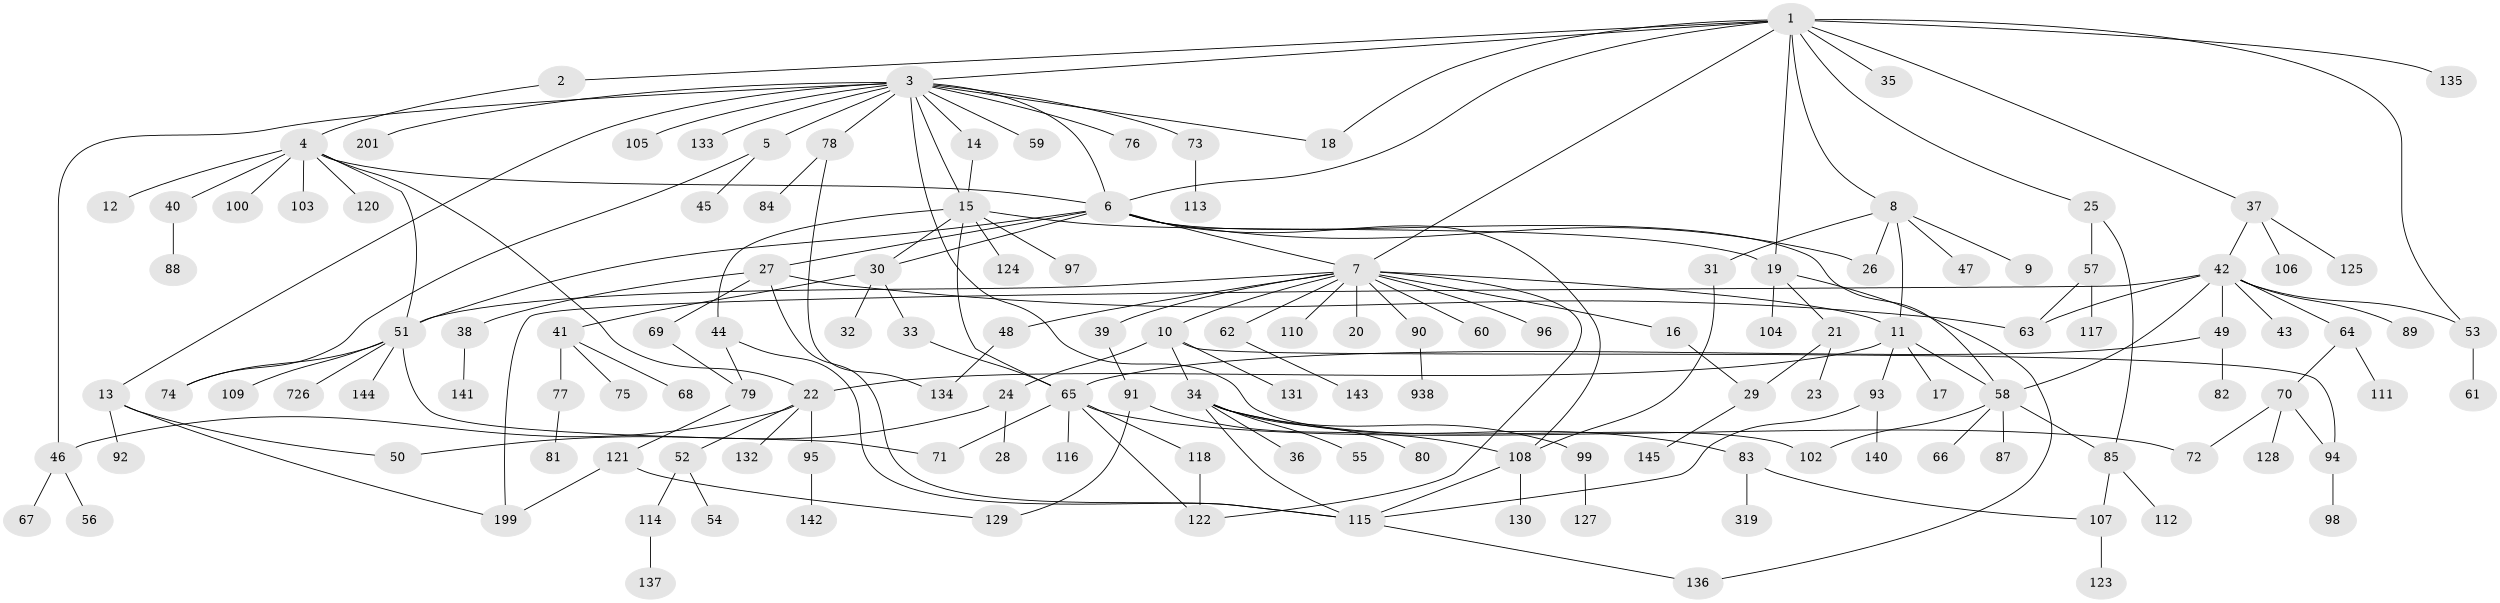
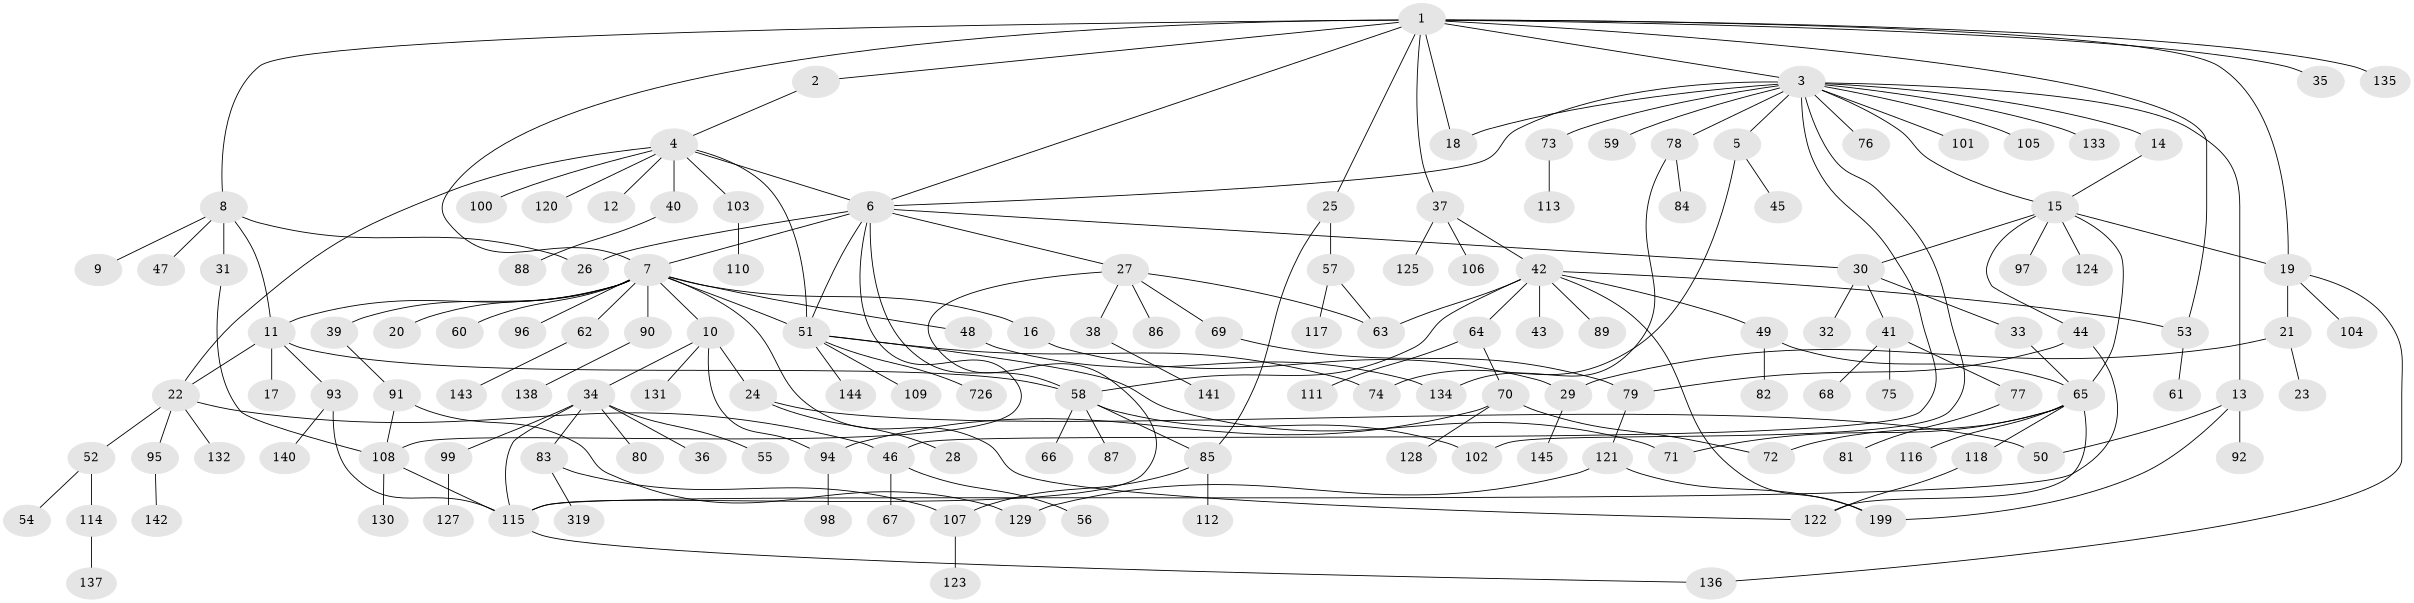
(368, 145) -> (1964, 145)
(1326, 300) -> (738, 239)
none -> (1156, 333)
(1423, 395) -> (527, 395)
